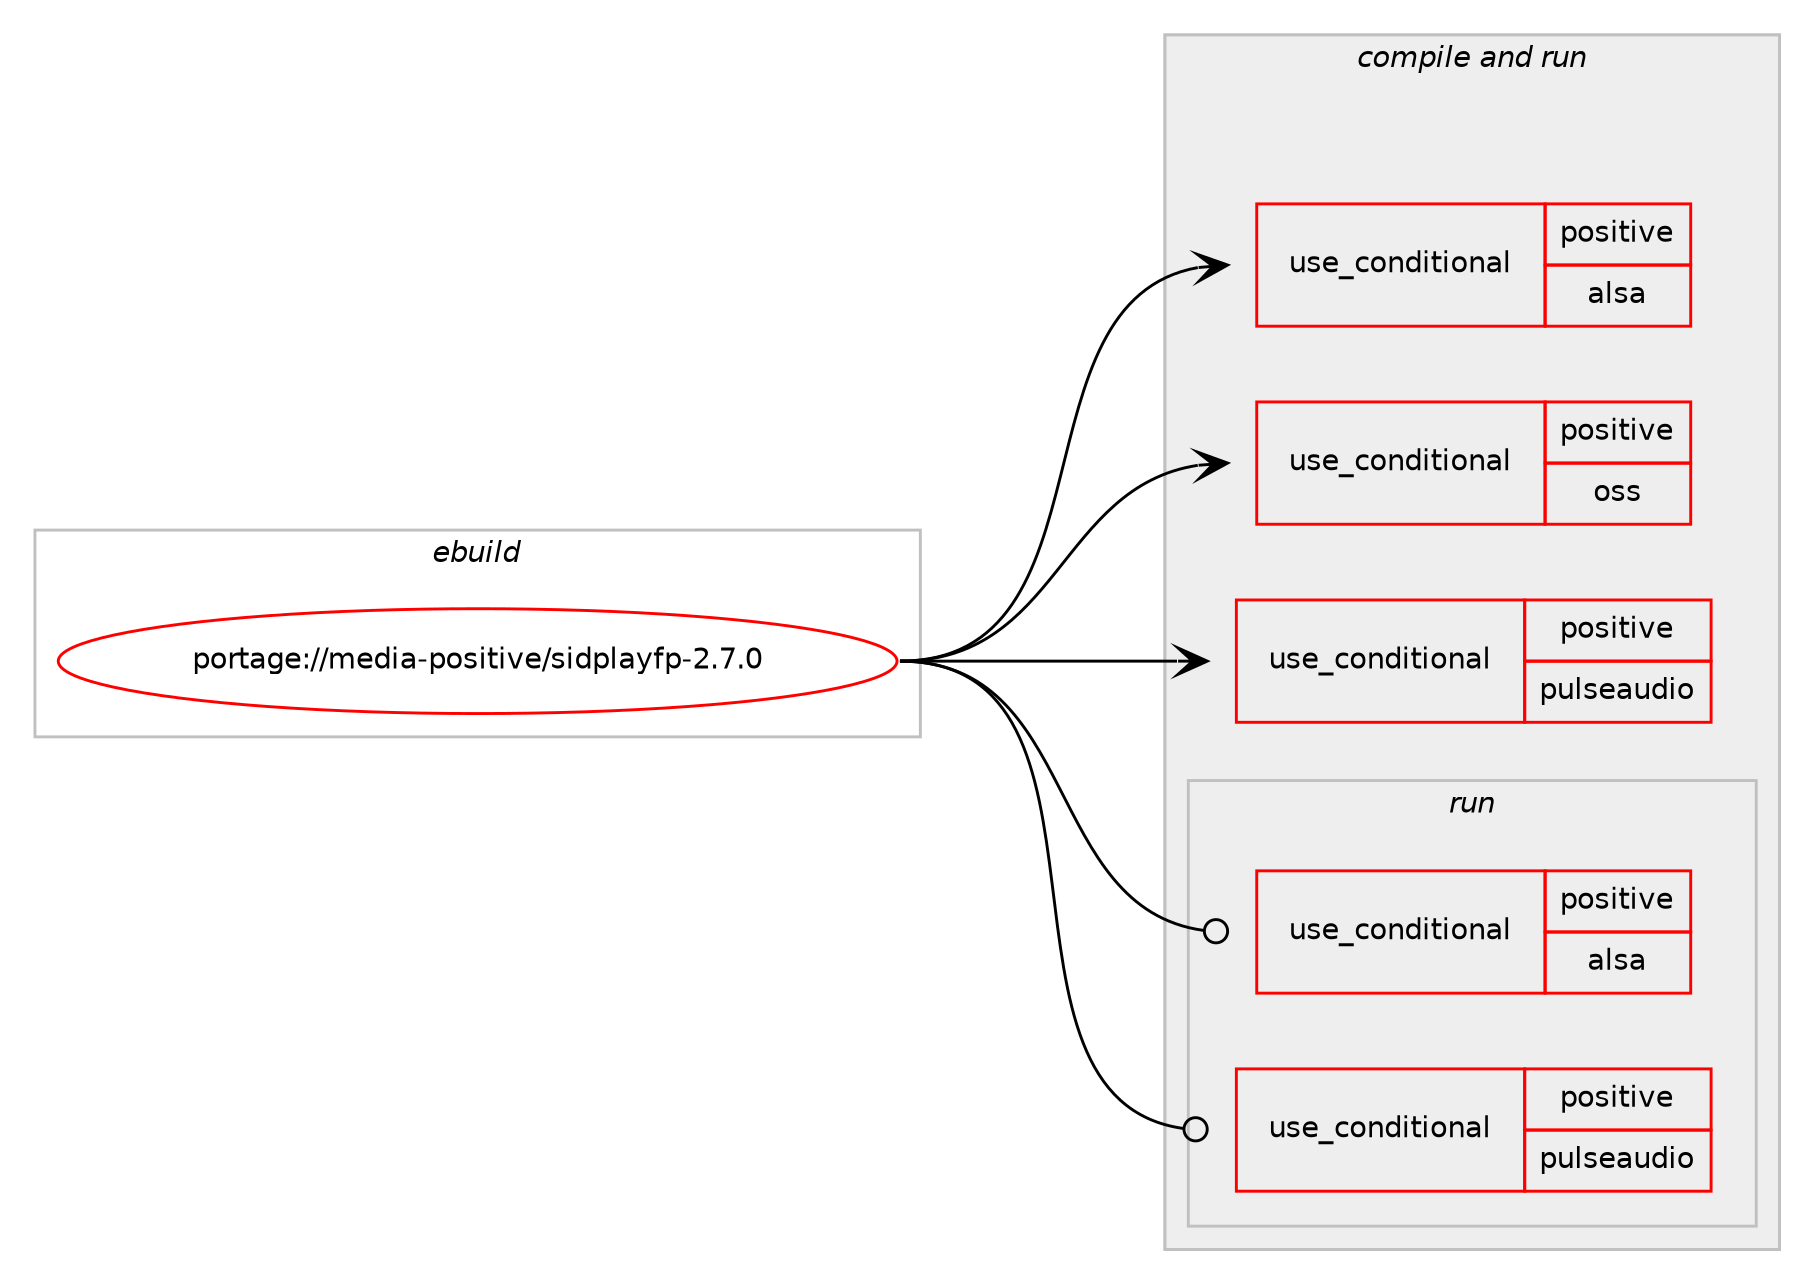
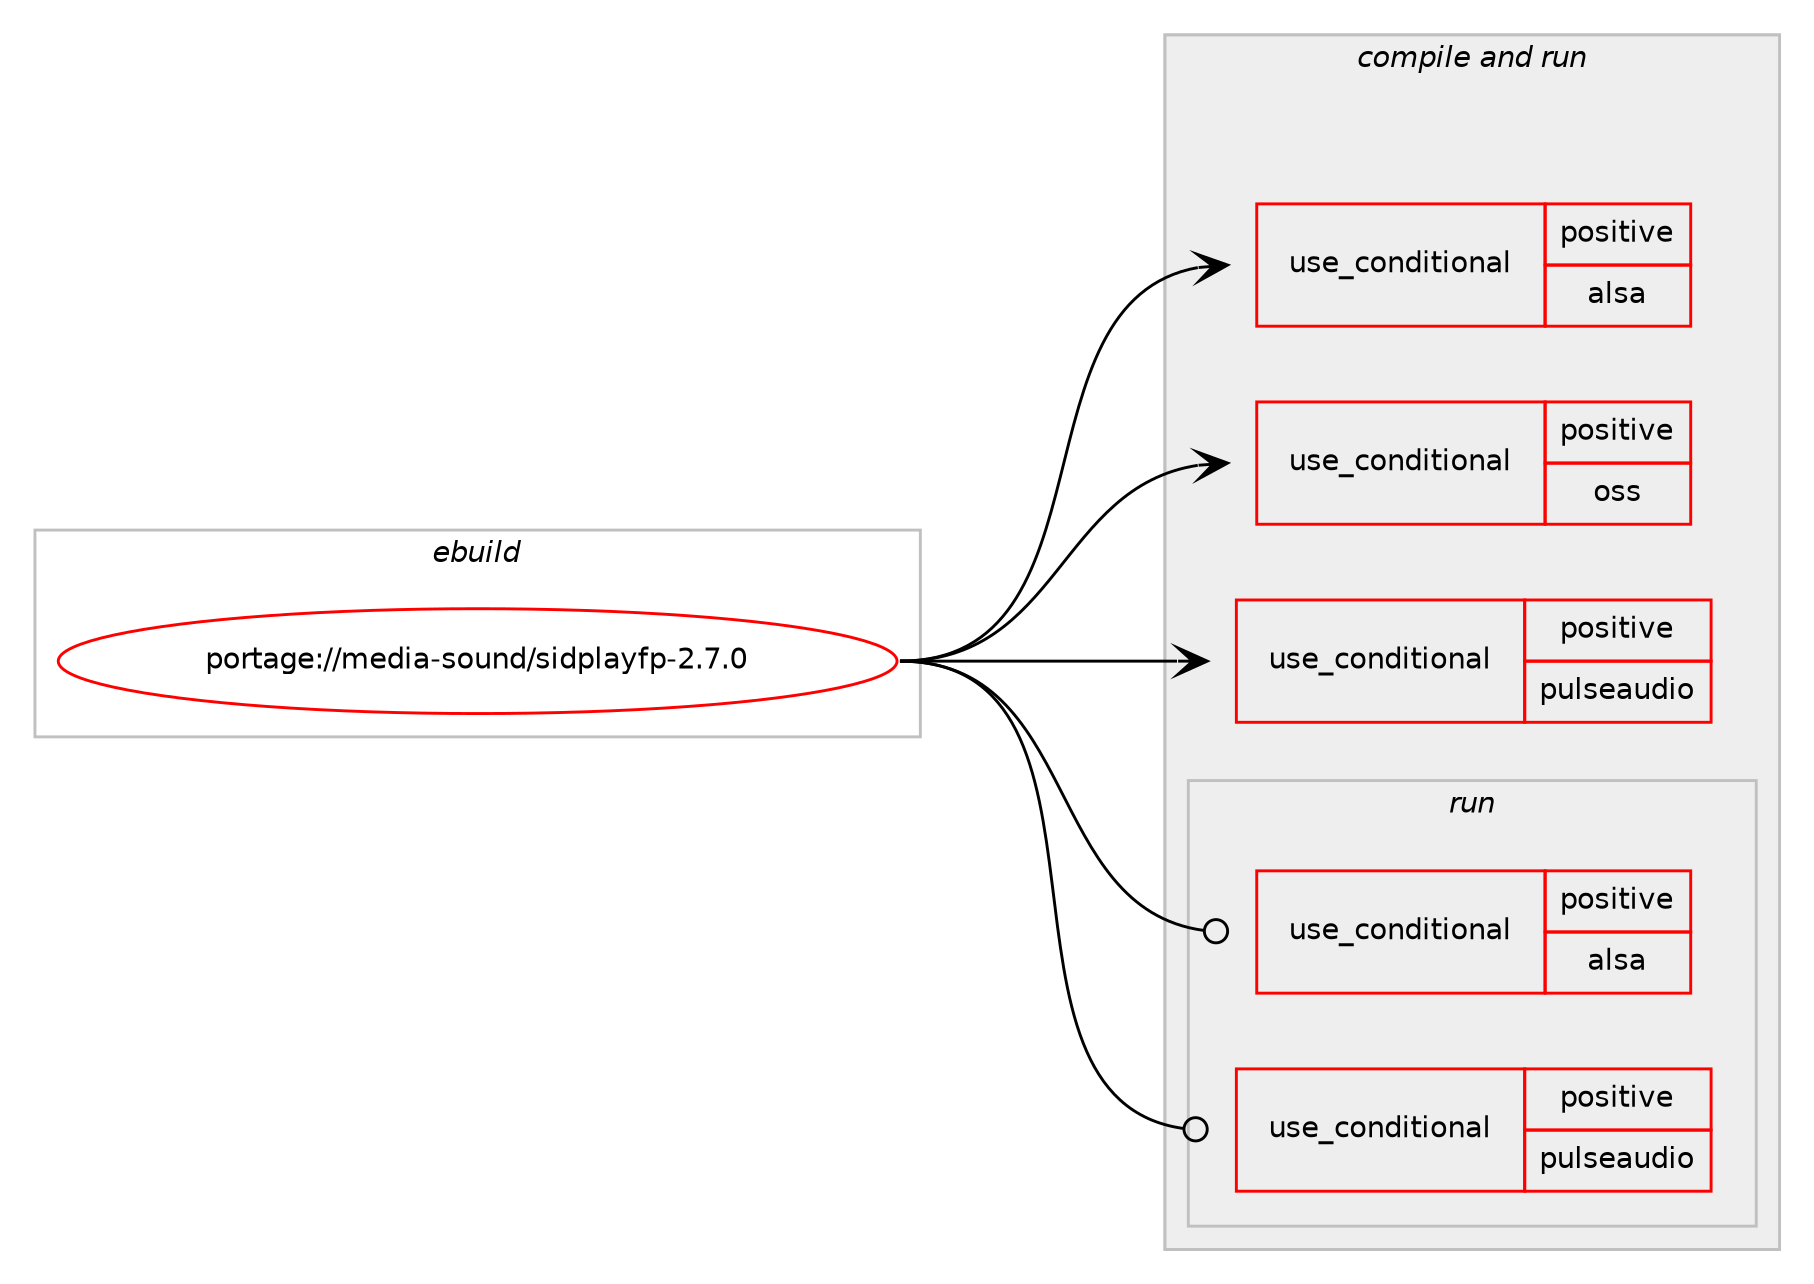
(478, 661) -> (478, 661)
